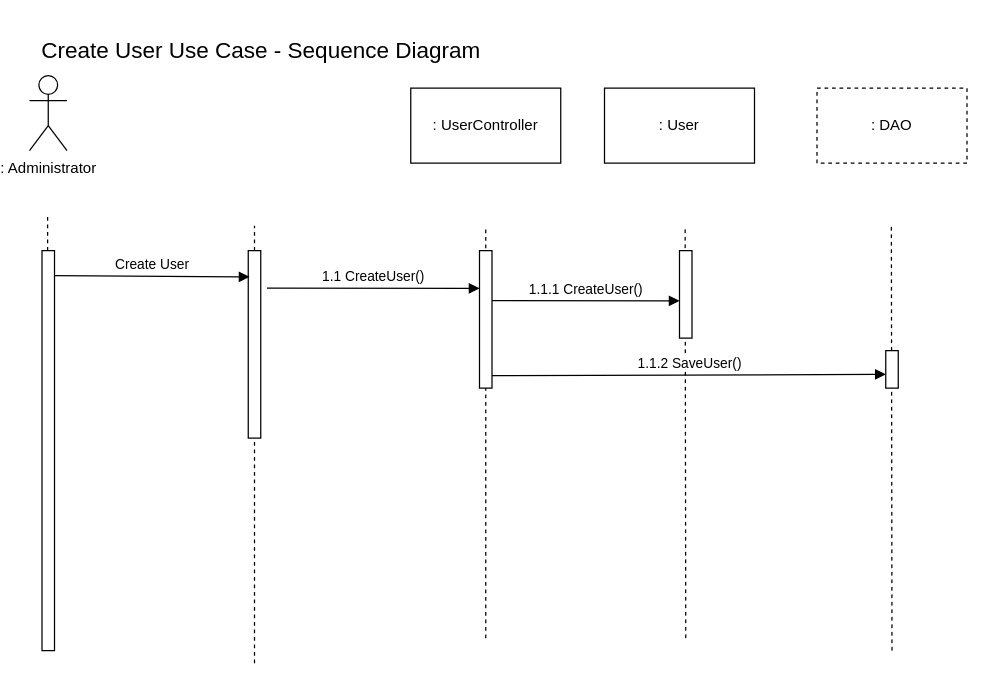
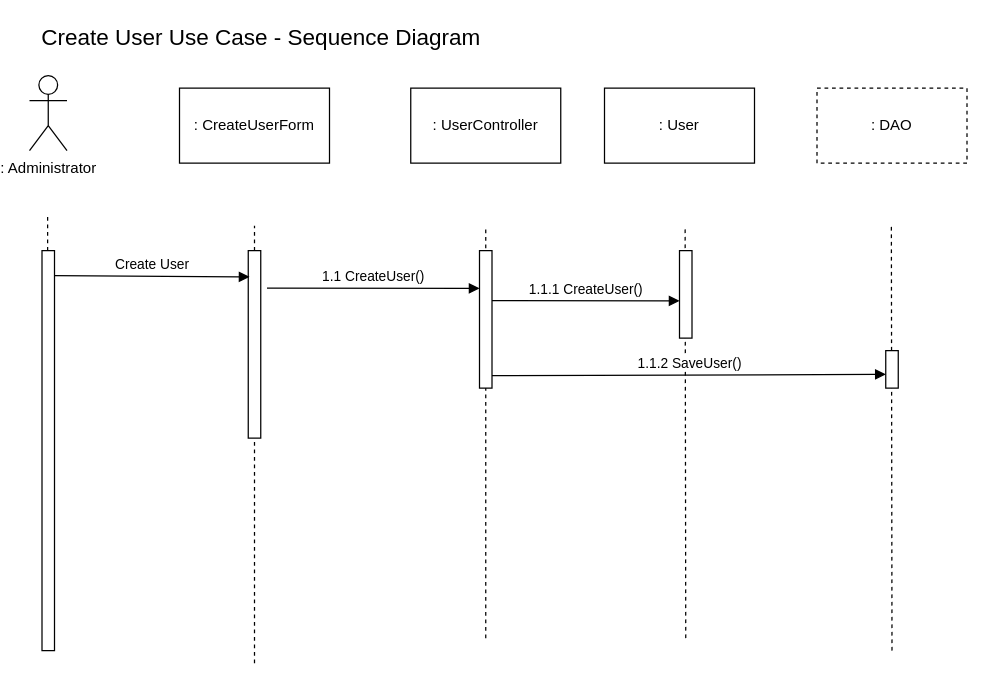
(261, 51) -> (261, 38)
none -> (254, 126)
